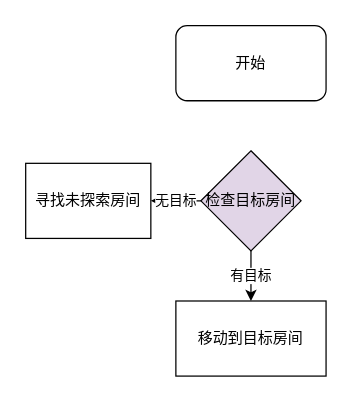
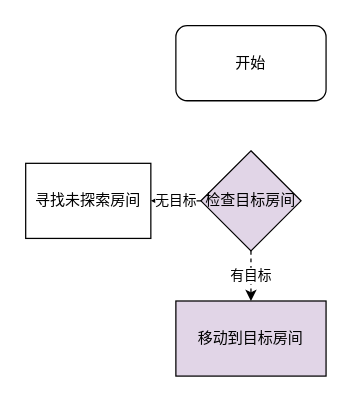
(251, 260) -> (251, 260)
(251, 338) -> (251, 338)
